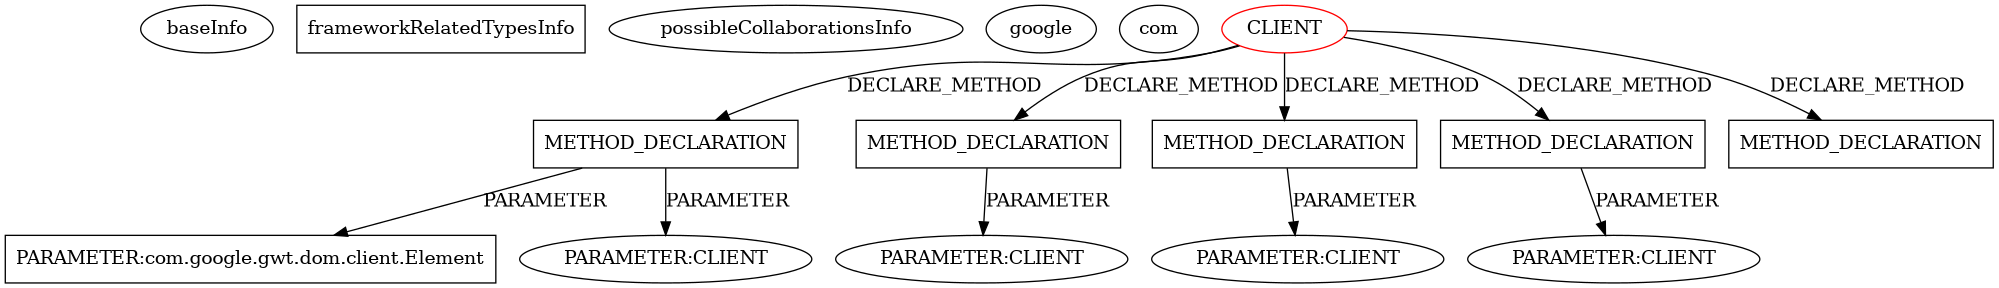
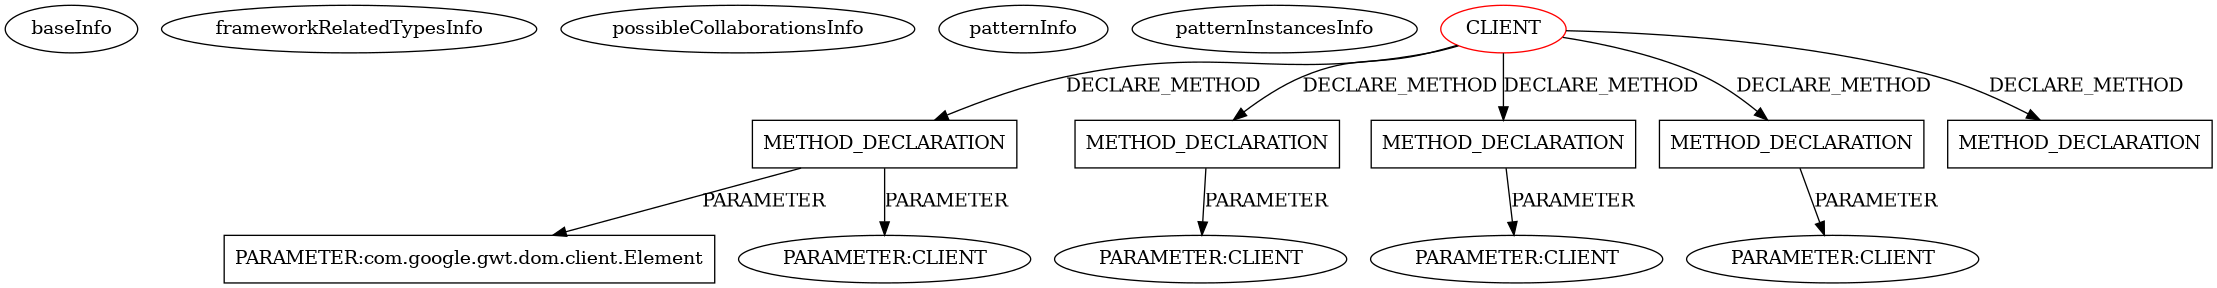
(441, 29) -> (349, 29)
(1041, 29) -> (1023, 29)
(1159, 29) -> (1275, 29)
